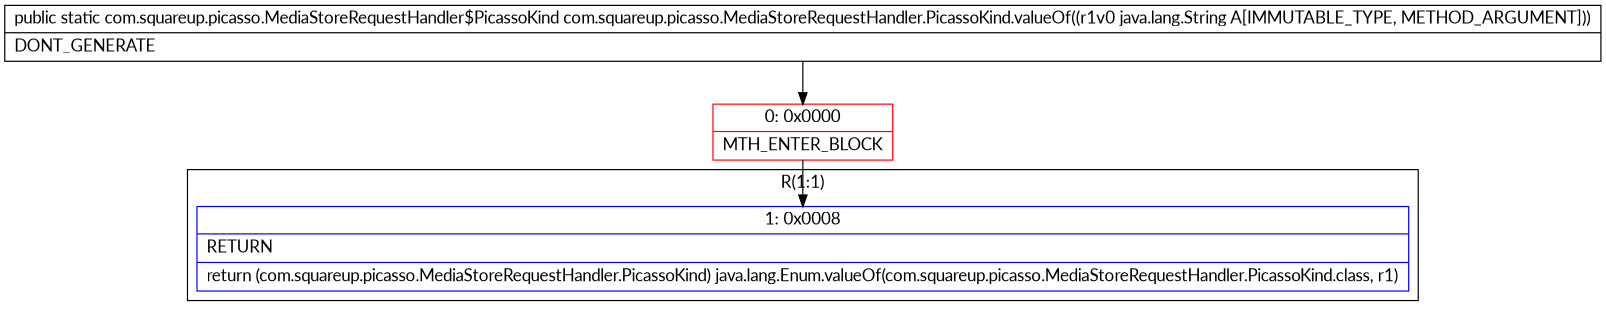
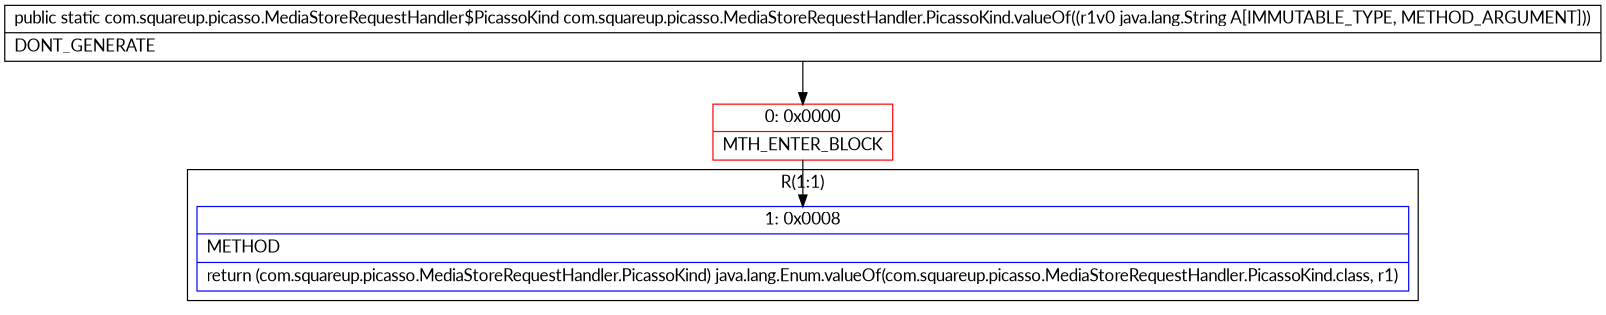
(240, 248) -> (243, 248)
